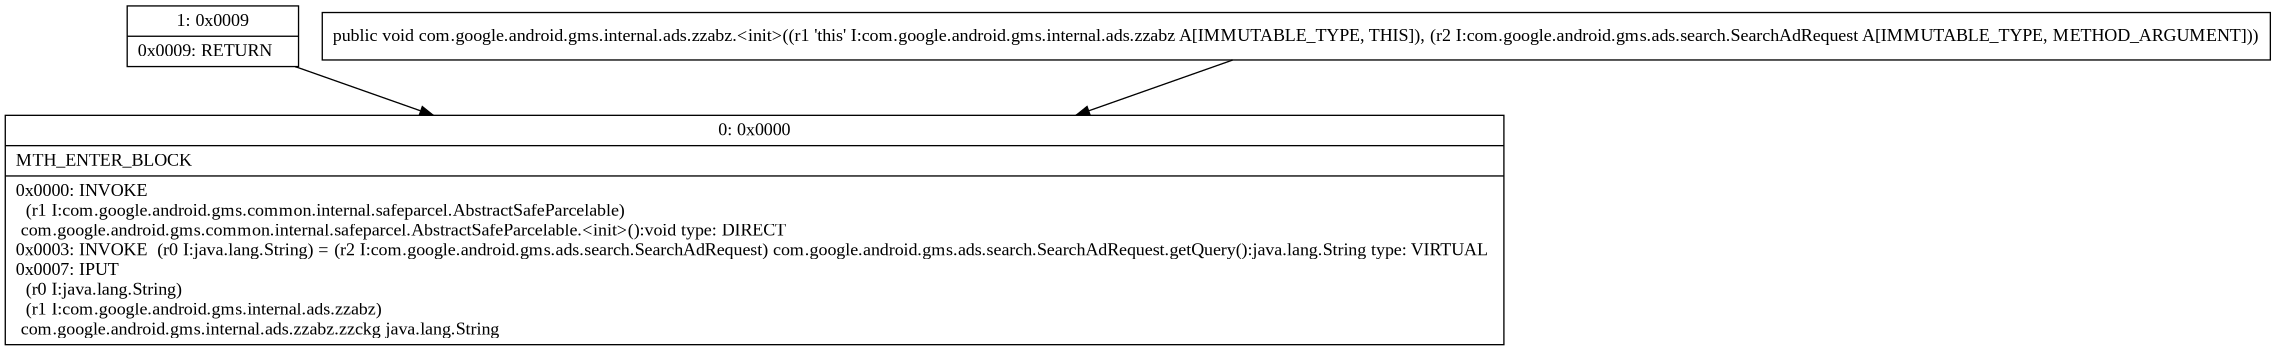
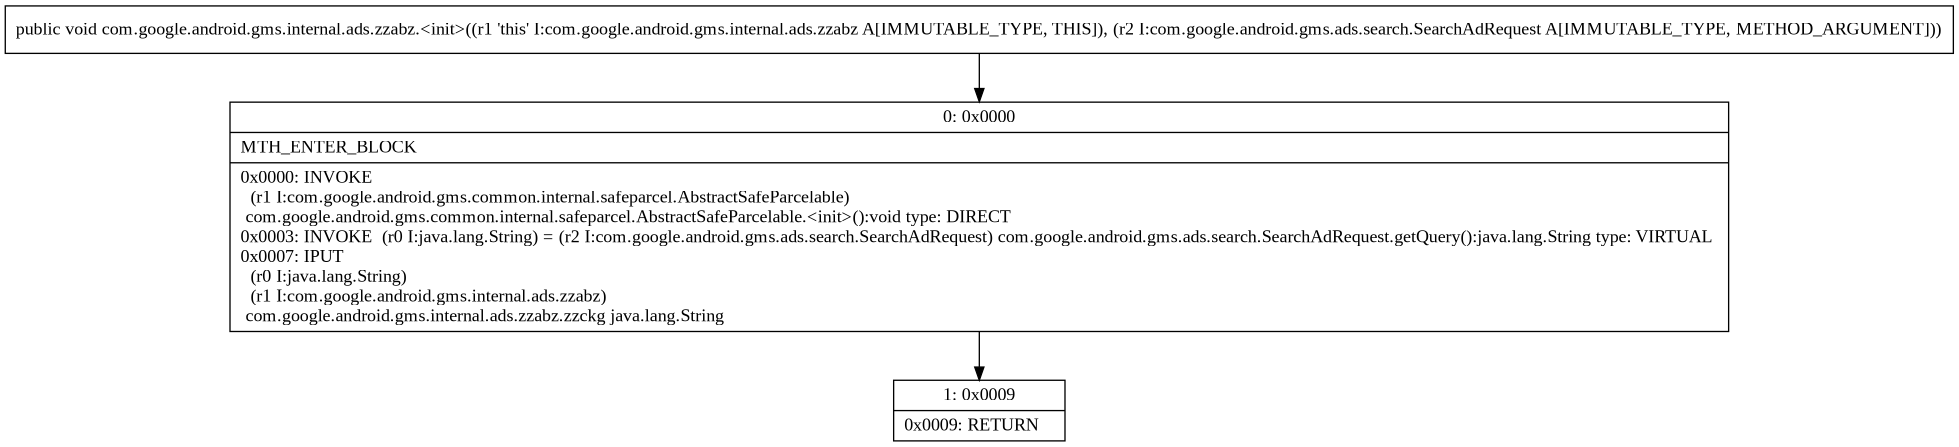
(358, 89) -> (979, 349)
